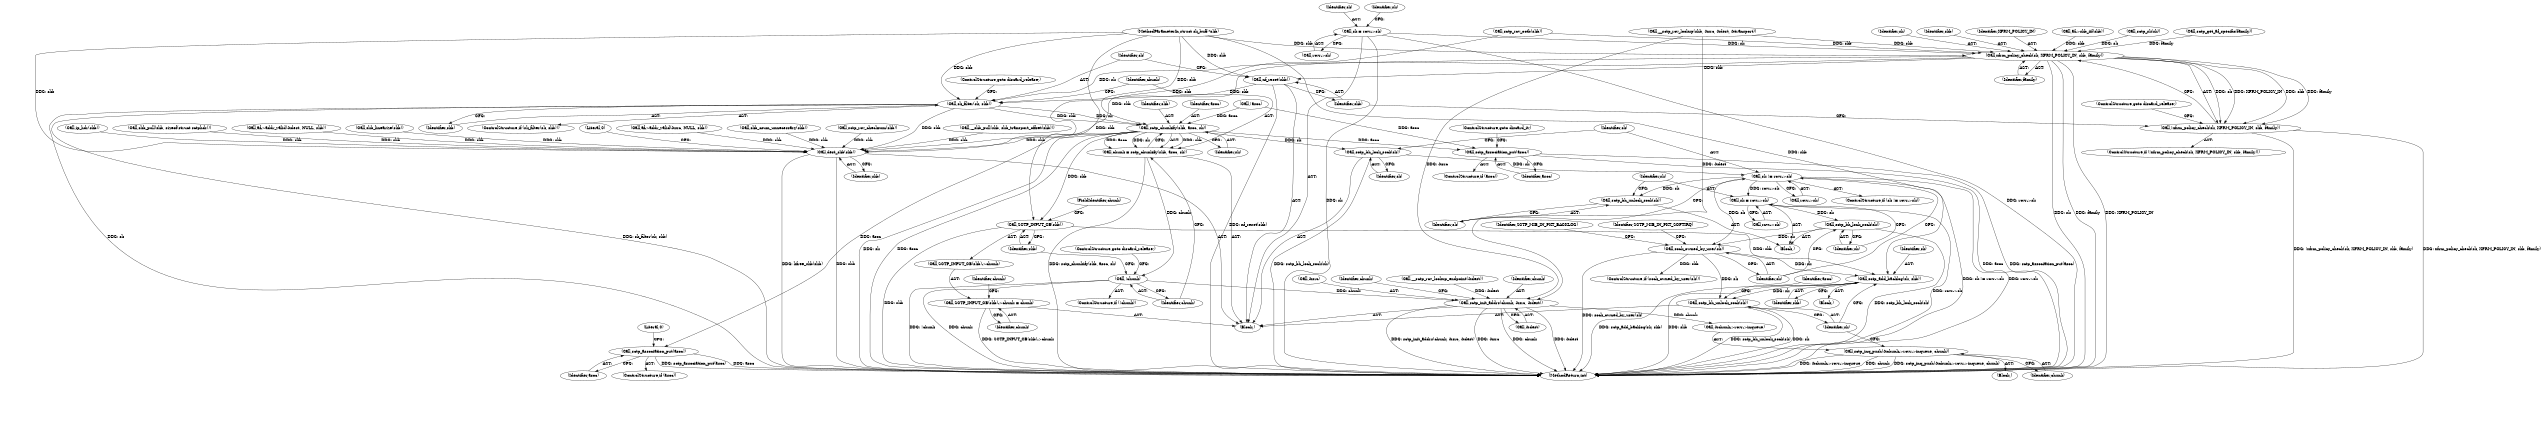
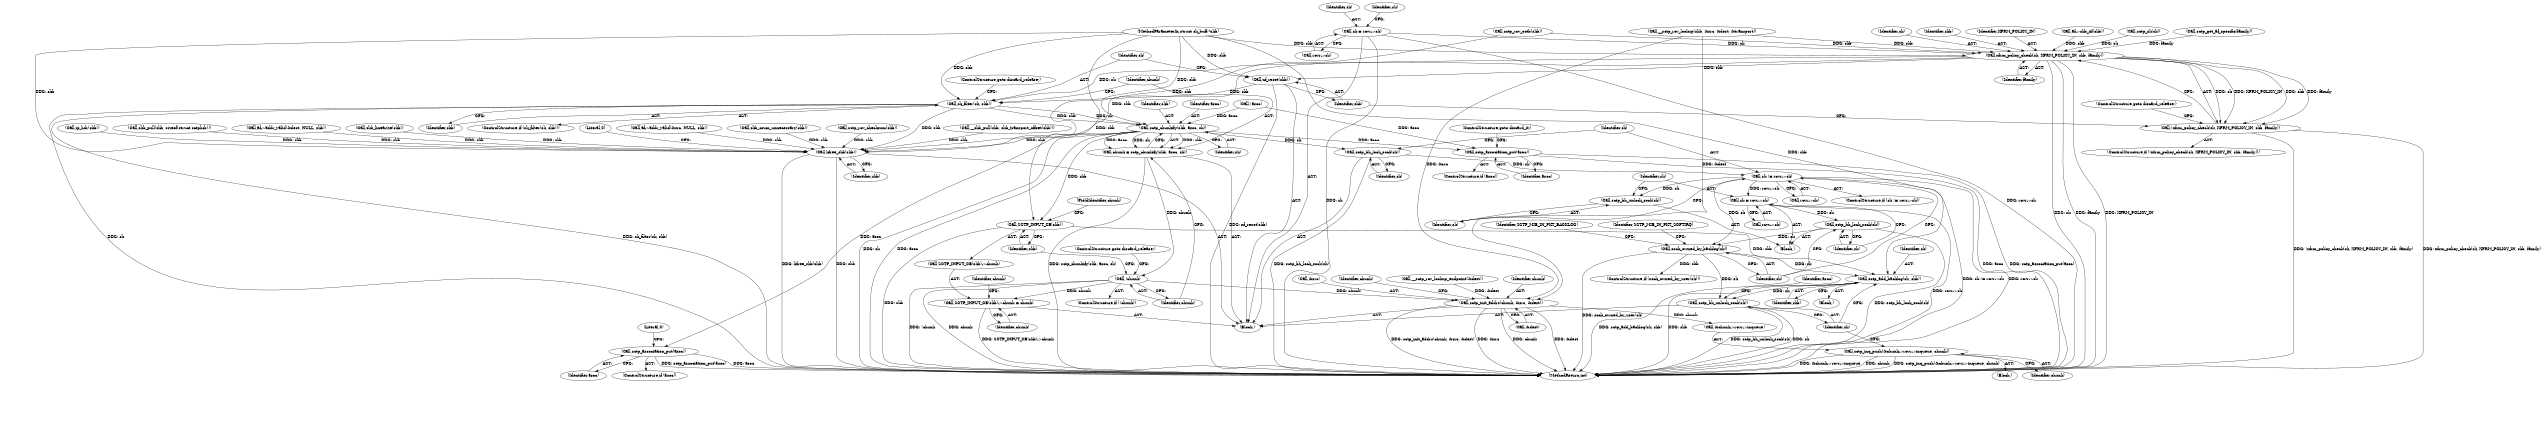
(836, 152) -> (836, 152)
(1694, 249) -> (1694, 249)
none -> (1064, 290)
